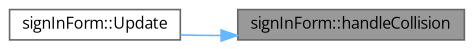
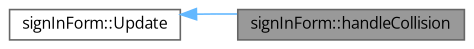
(201, 35) -> (217, 14)
